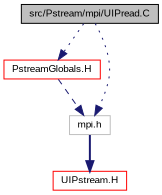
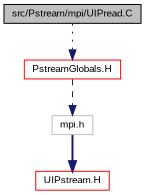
(109, 65) -> none
